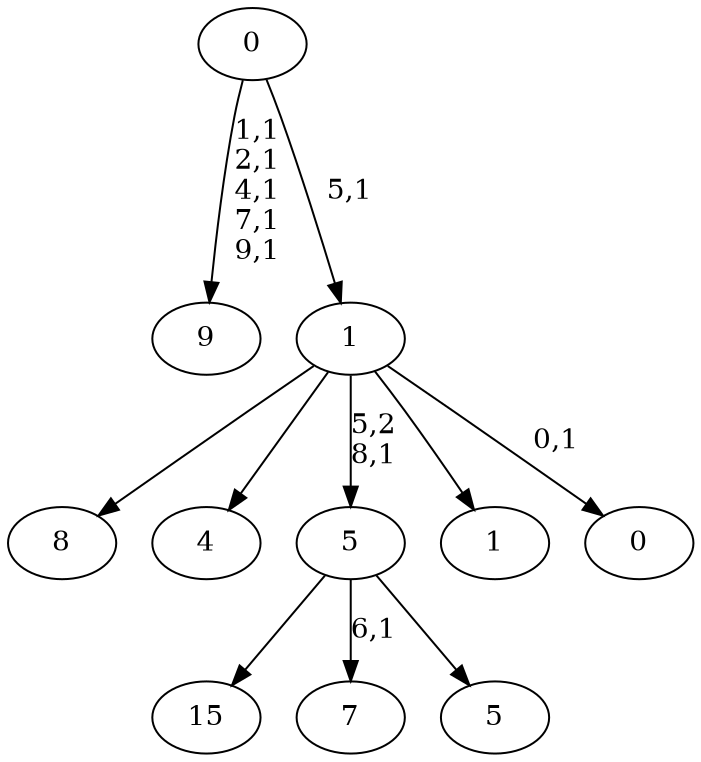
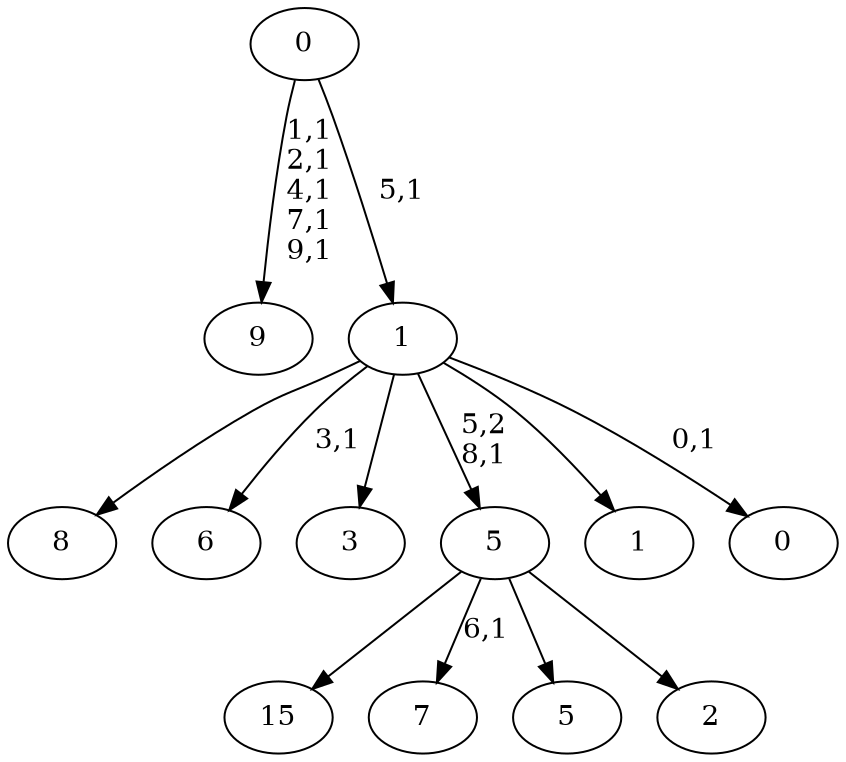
none -> (206, 543)
(206, 543) -> (351, 543)
none -> (711, 717)
